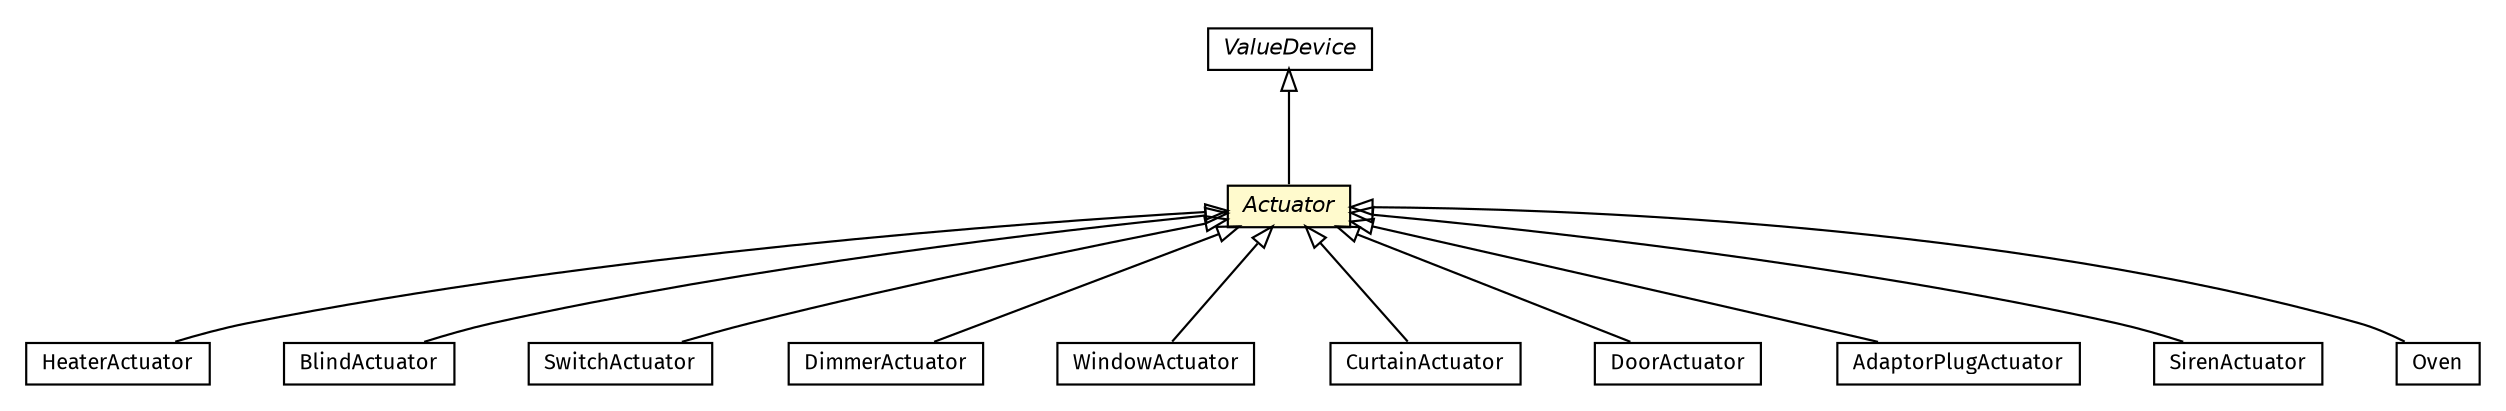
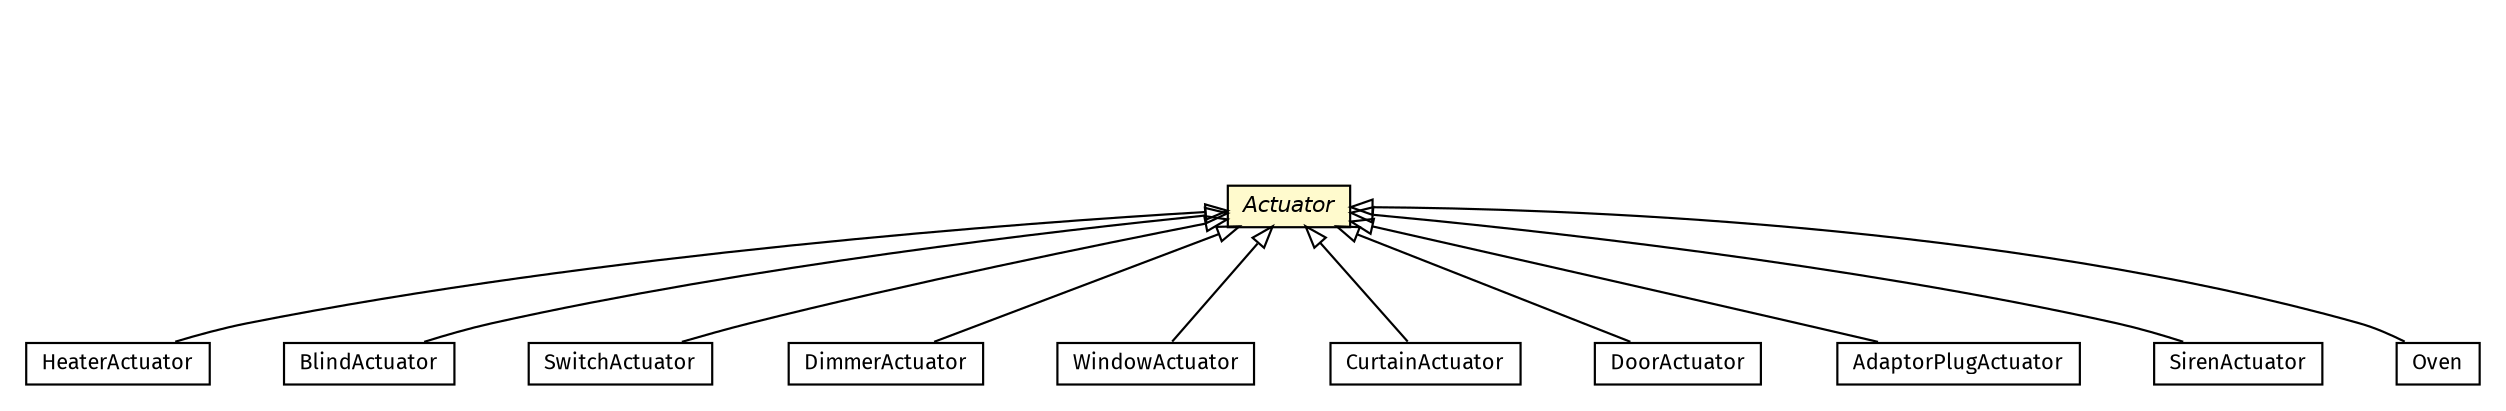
(1289, 48) -> none
